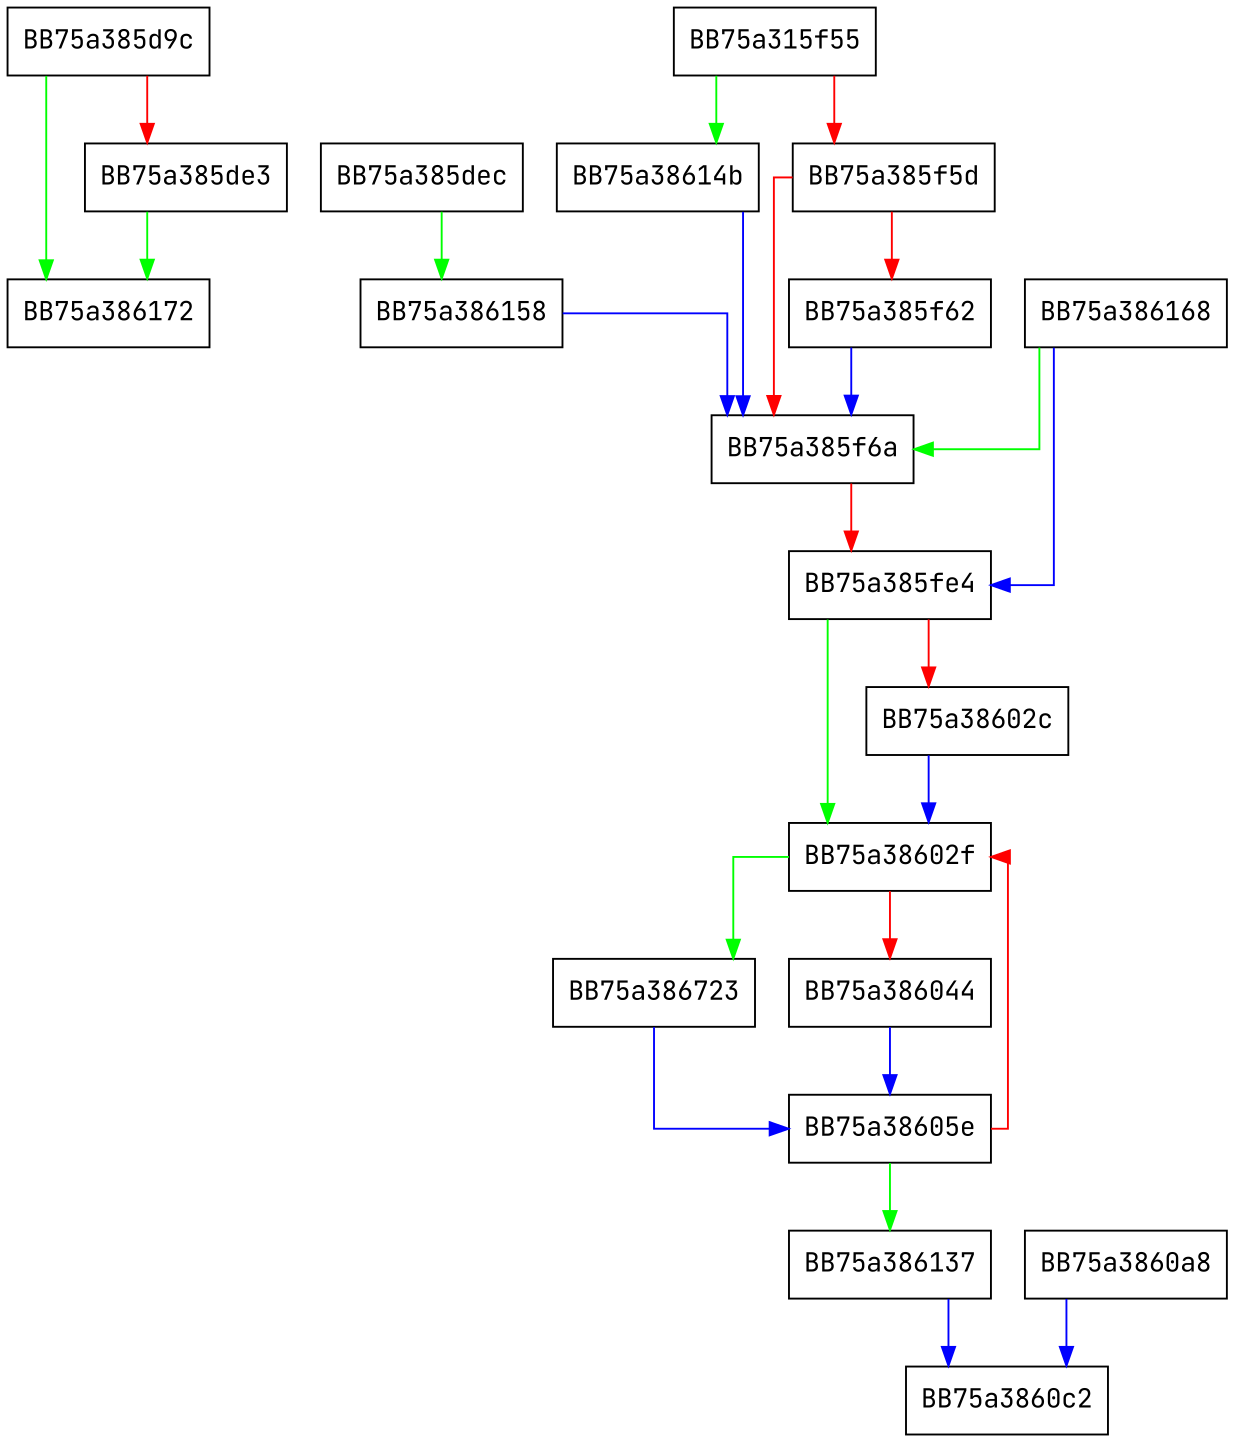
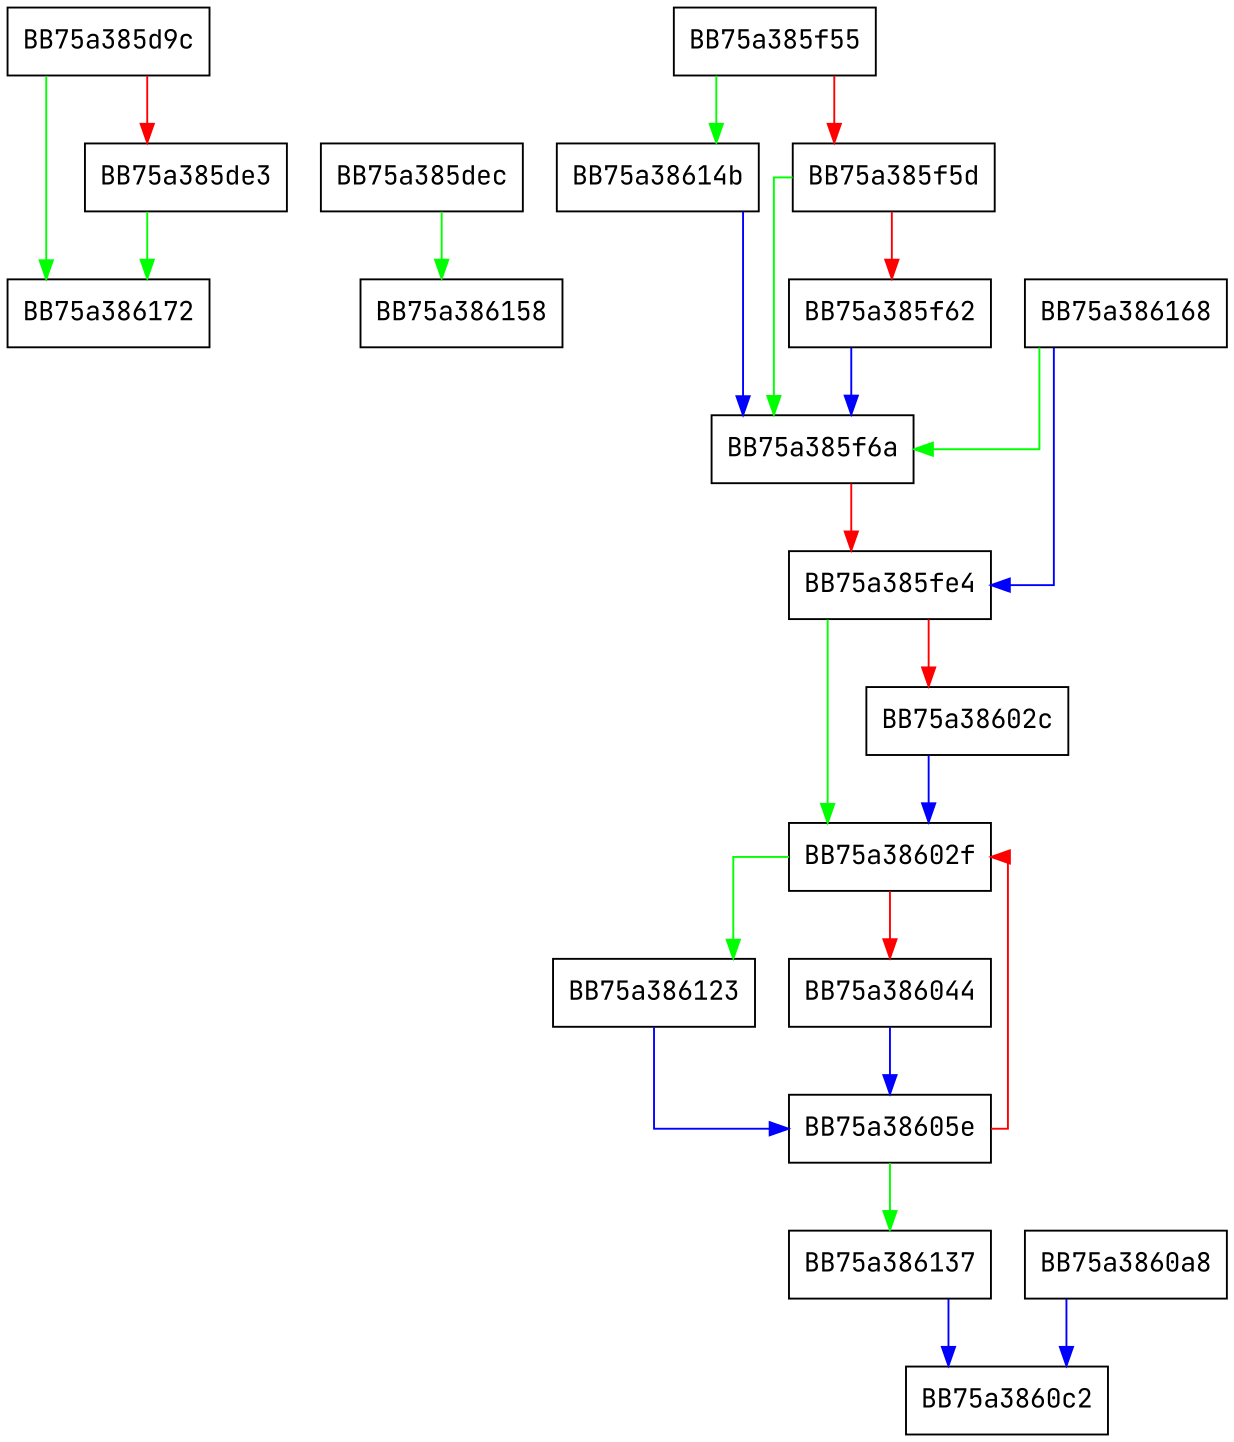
(775, 42) -> (775, 42)
(774, 277) -> (774, 277)
(686, 313) -> none
(654, 993) -> (654, 993)
